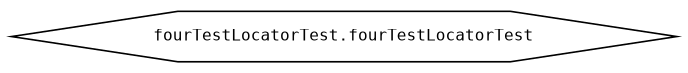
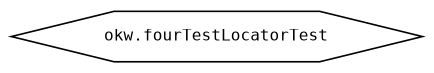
(344, 37) -> (217, 37)
